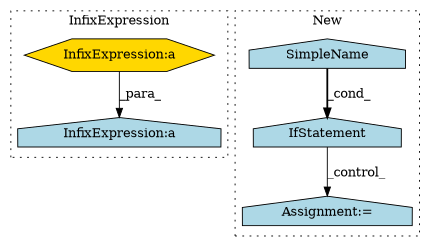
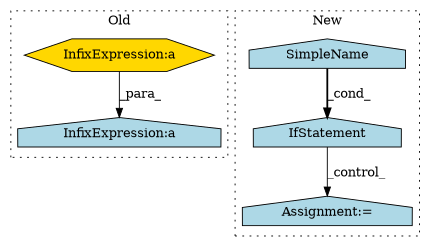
(119, 21) -> (119, 21)
